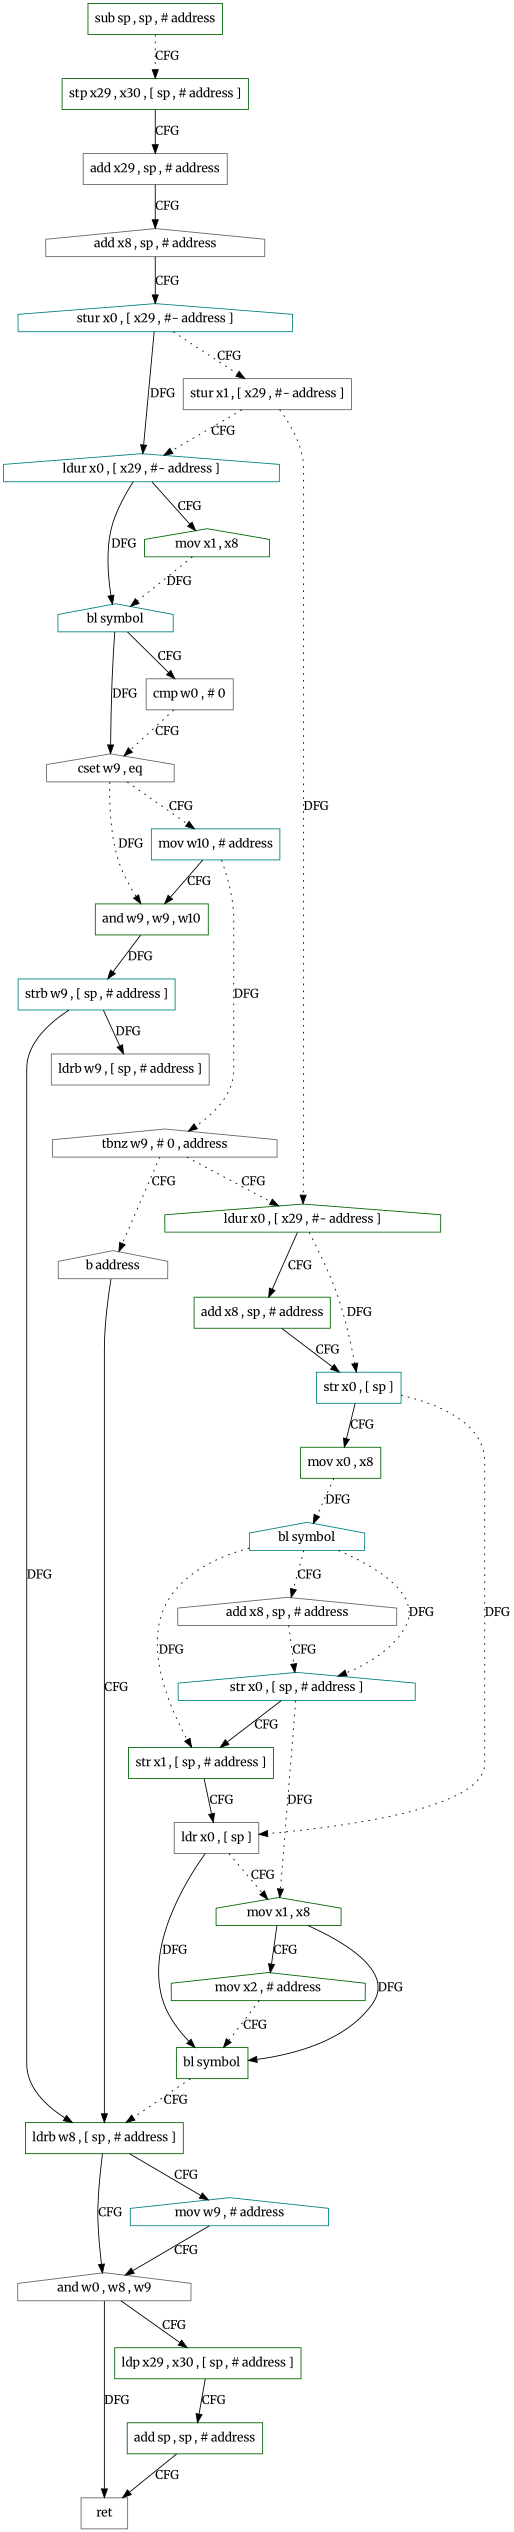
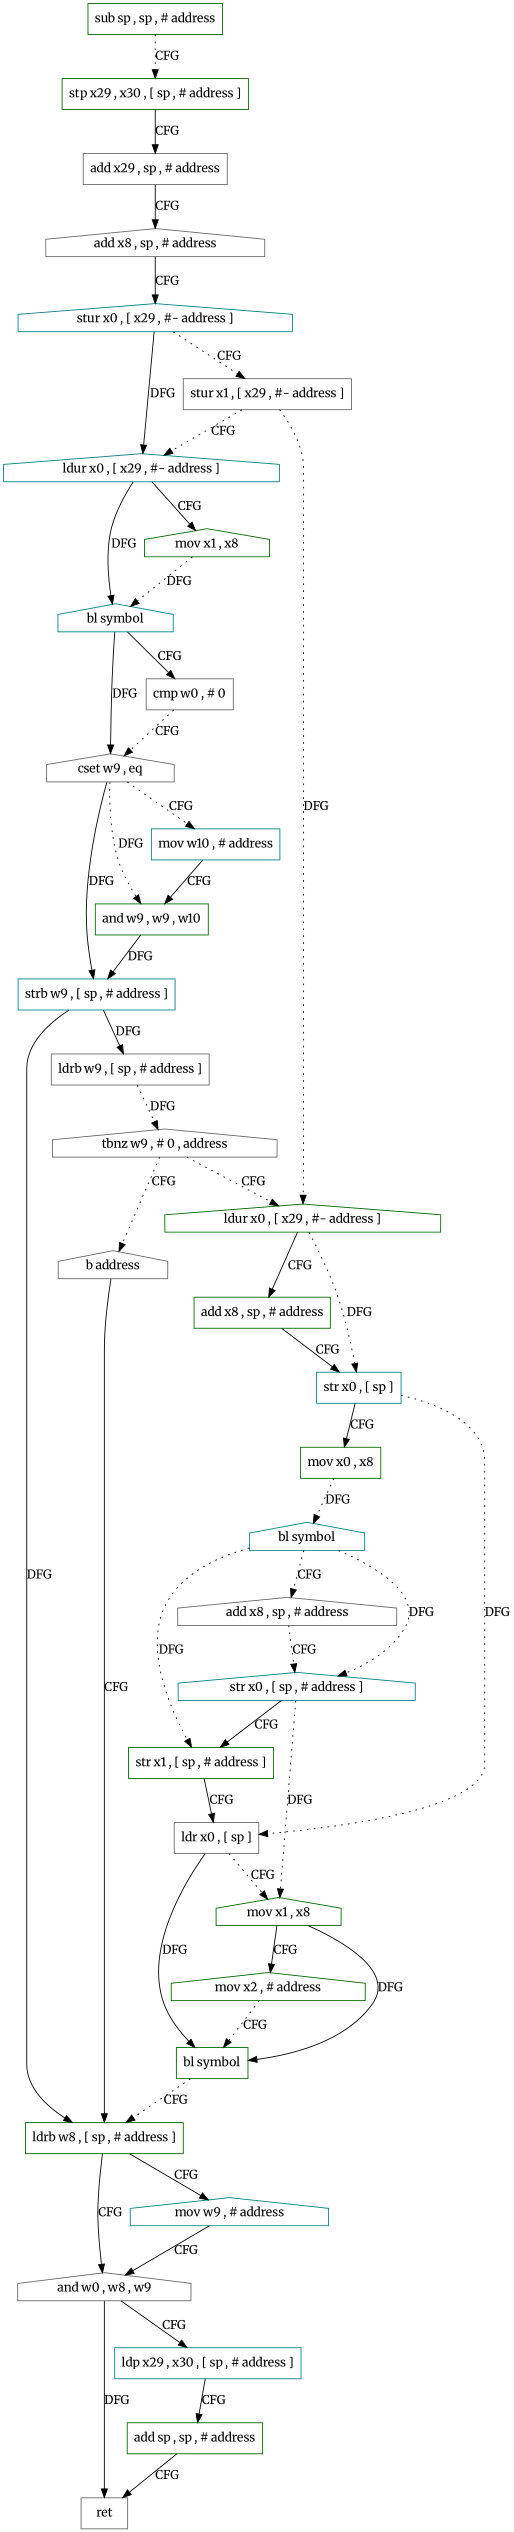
none -> (89, 875)
(234, 1000) -> (146, 1103)
(208, 2363) -> (208, 2363)
